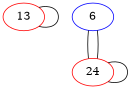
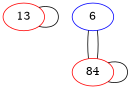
(93, 72) -> (93, 72)
